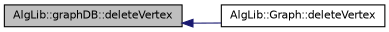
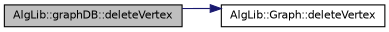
(207, 23) -> (196, 8)
